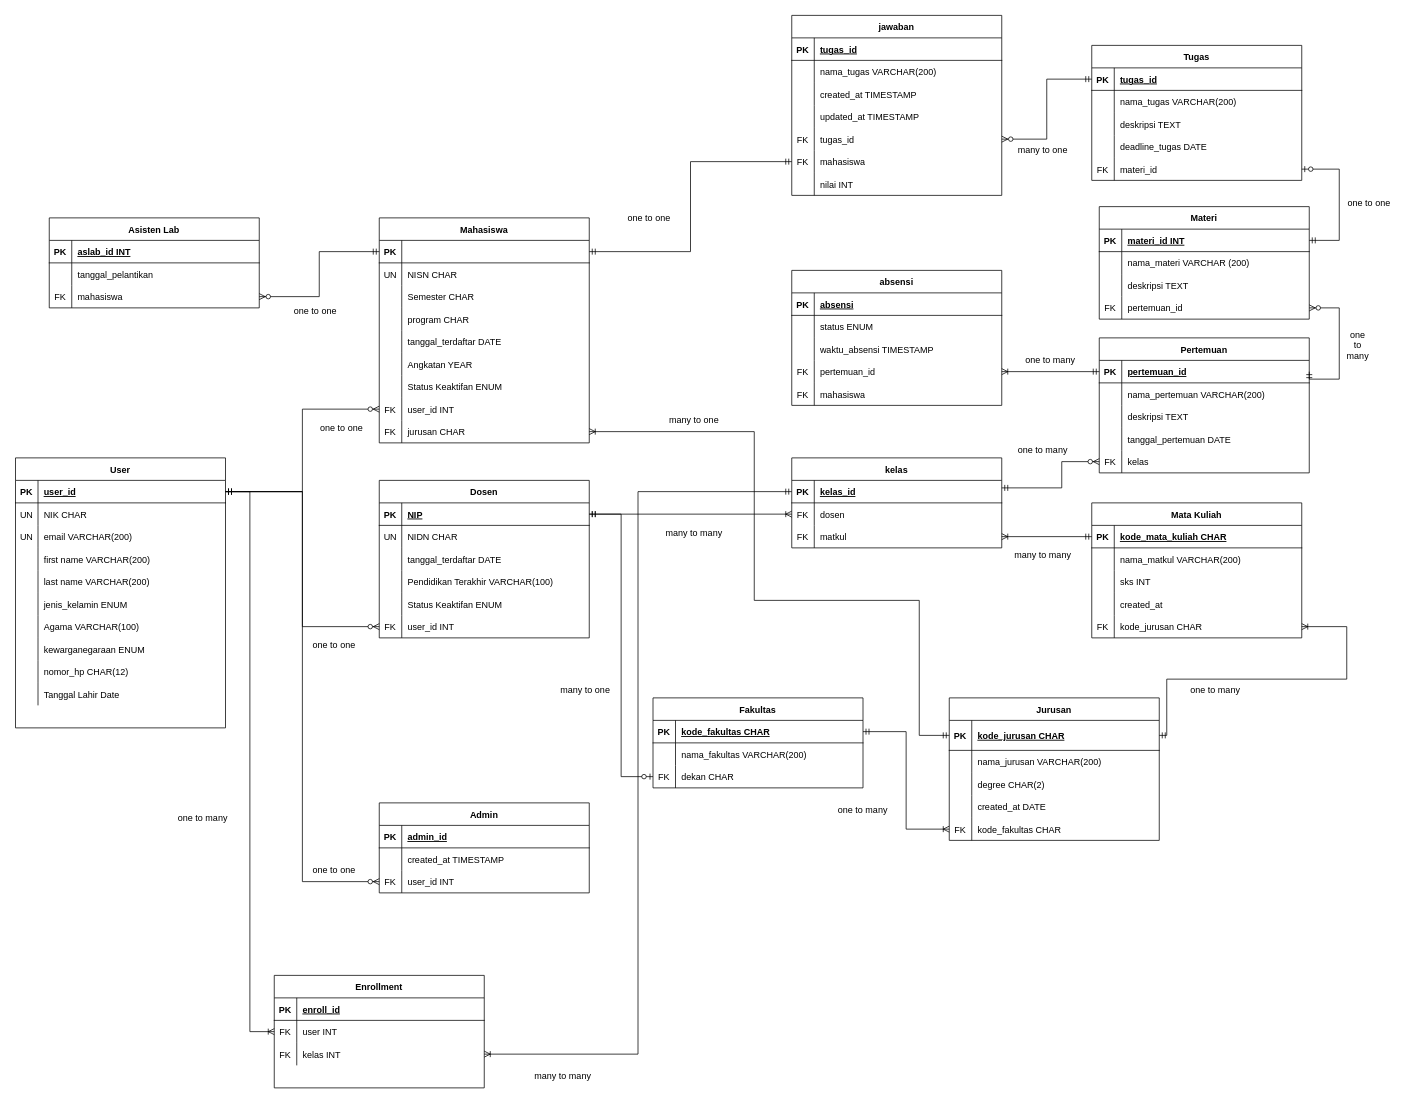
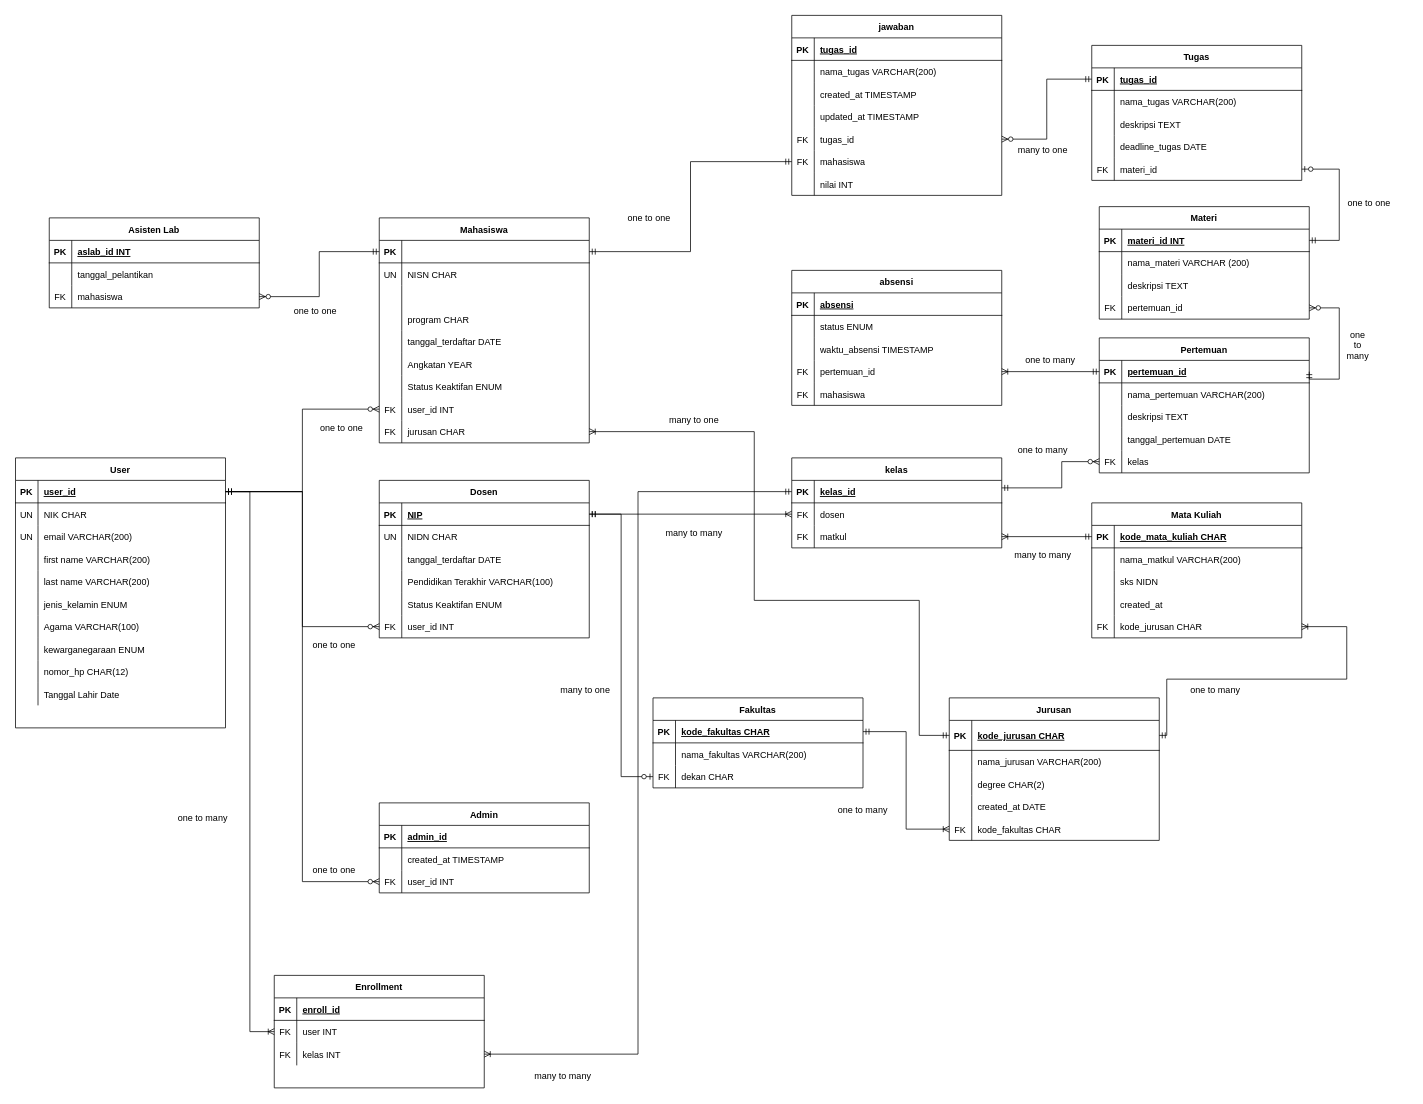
(495, 297) -> none
(1136, 582) -> (1139, 582)
